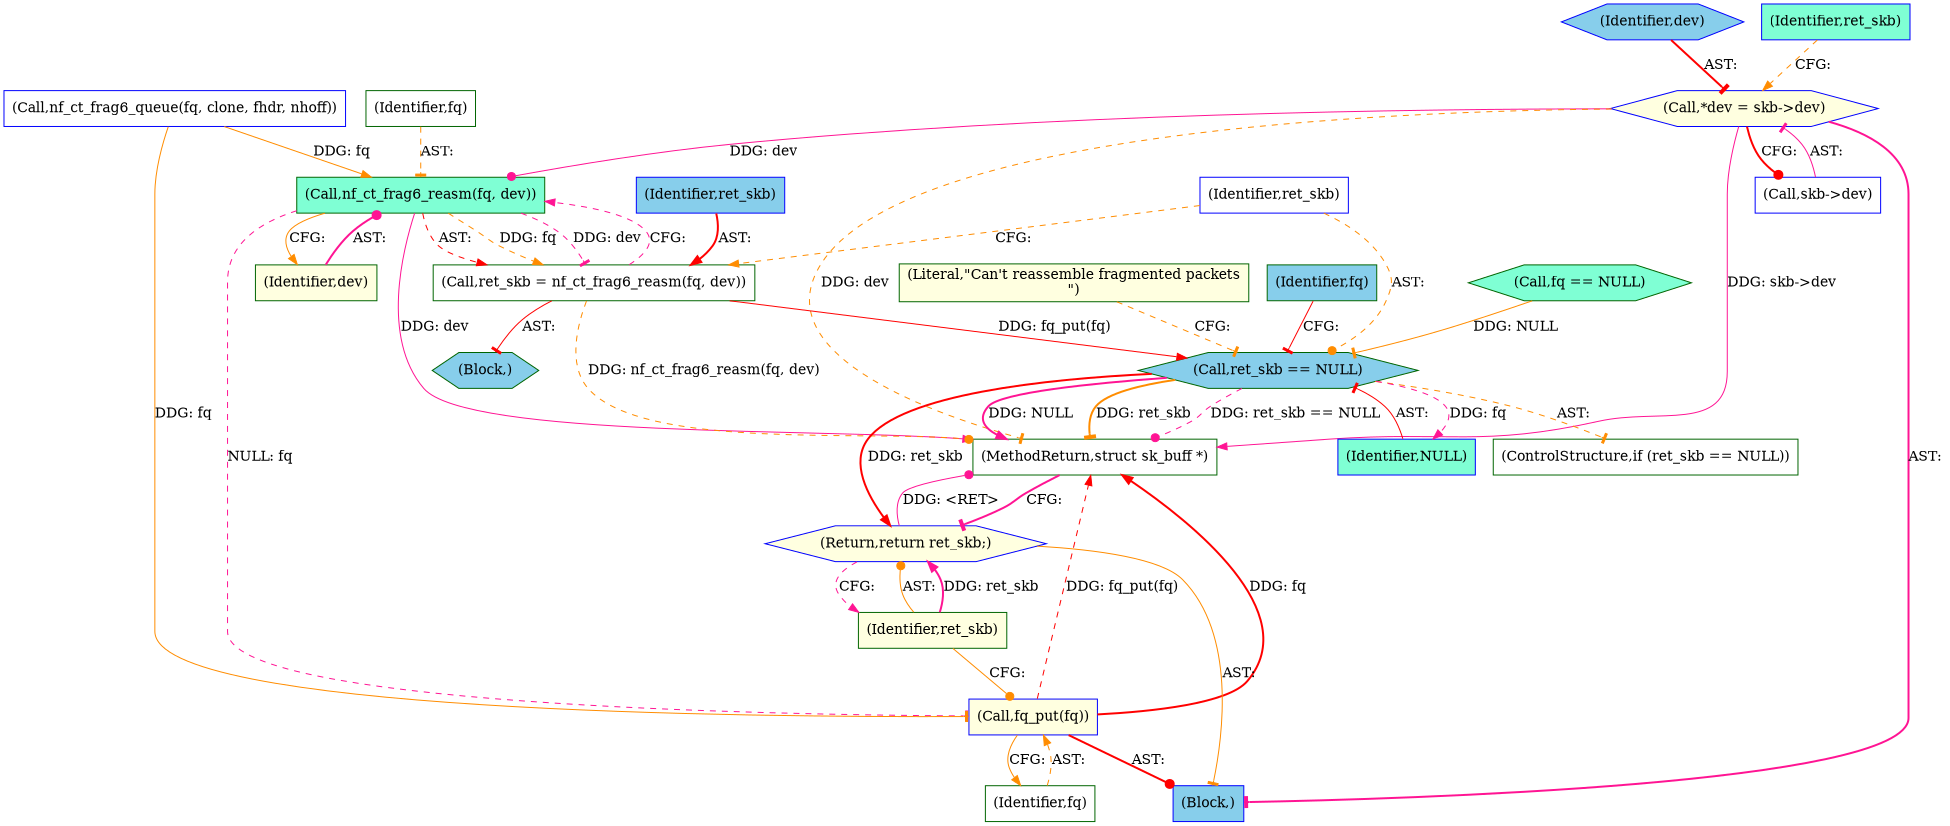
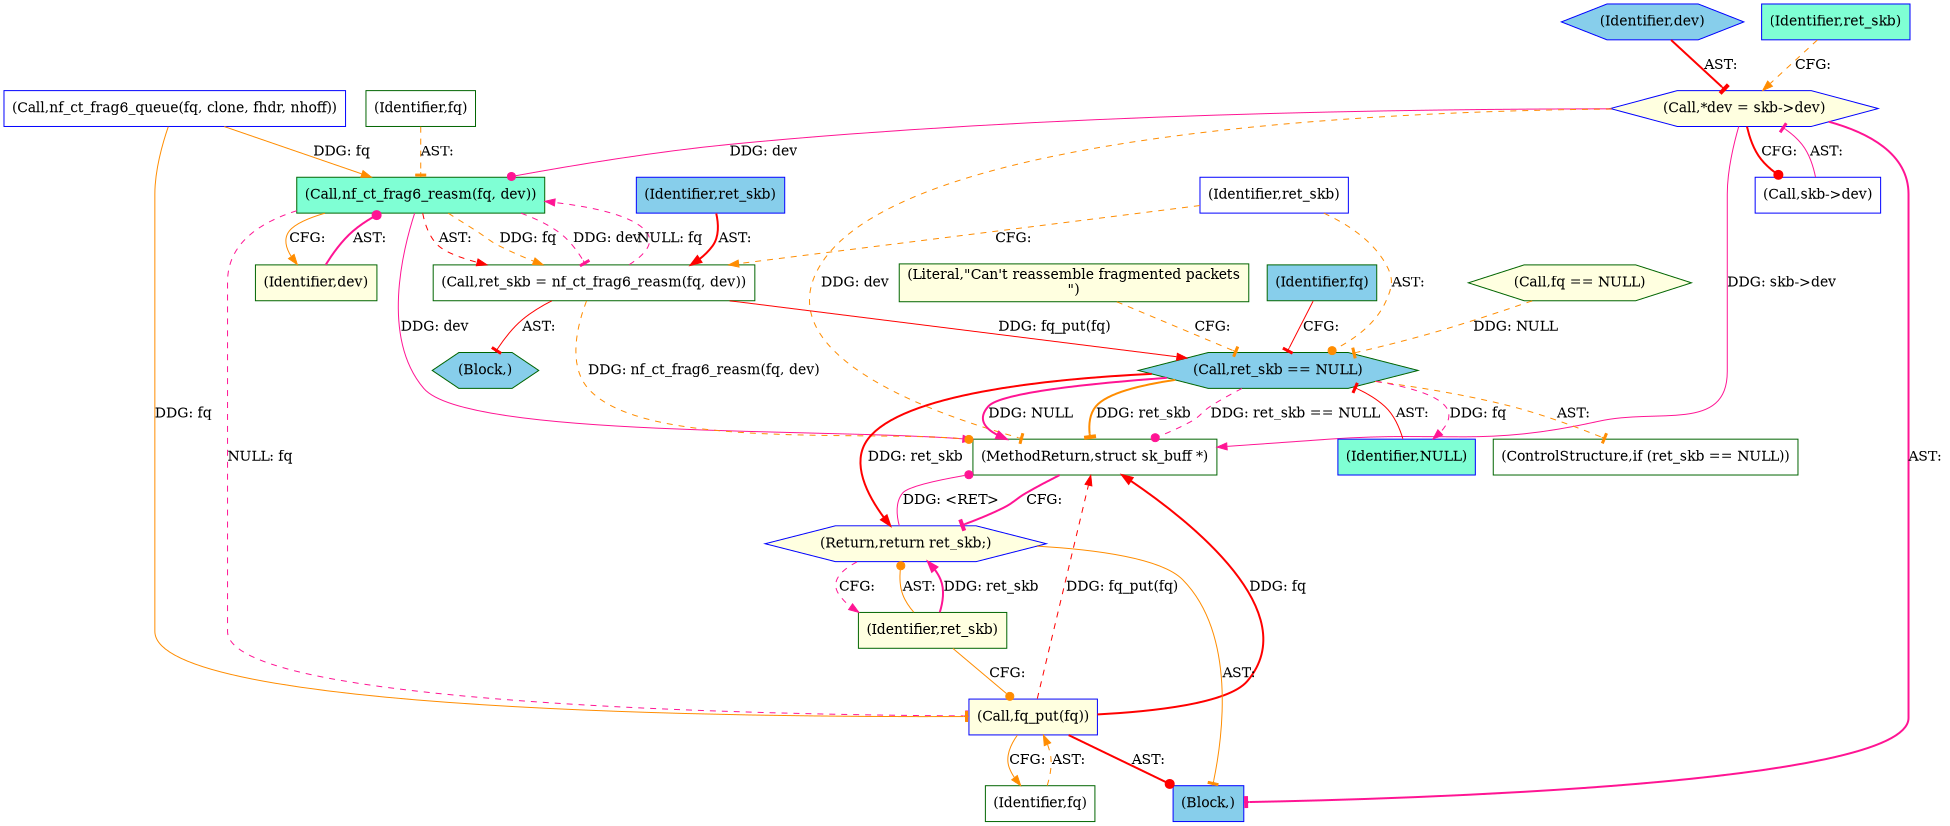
(670, 239) -> (670, 239)
(1580, 283) -> (1580, 283)
(1445, 329) -> (1445, 329)
